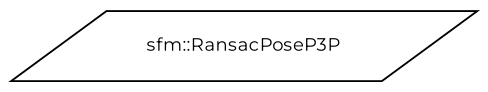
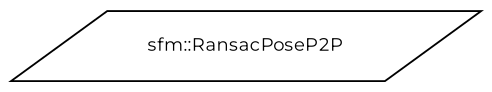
(244, 46) -> (246, 46)
